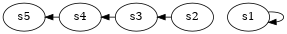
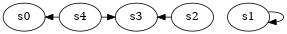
(24, 17) -> (24, 17)
(112, 17) -> (104, 17)
